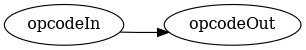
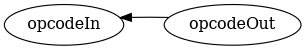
(139, 32) -> (150, 17)
